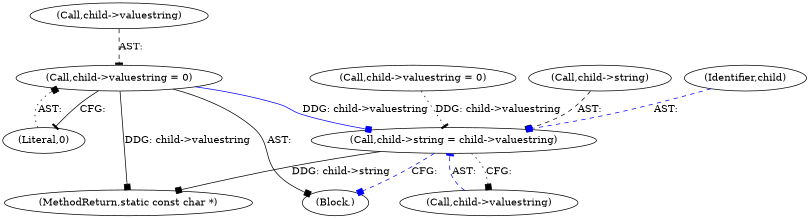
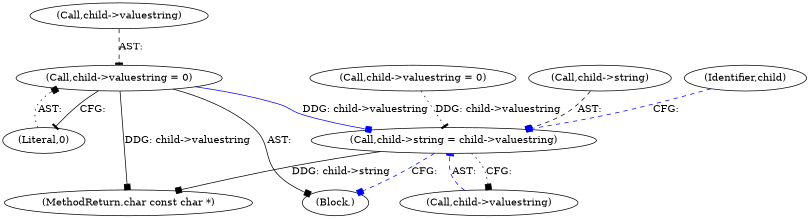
(668, 109) -> (668, 109)
(128, 203) -> (128, 203)
